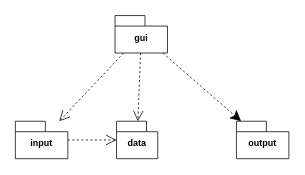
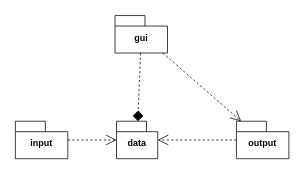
(91, 87) -> none
(138, 114) -> (138, 110)
(234, 114) -> (236, 117)
none -> (163, 140)
